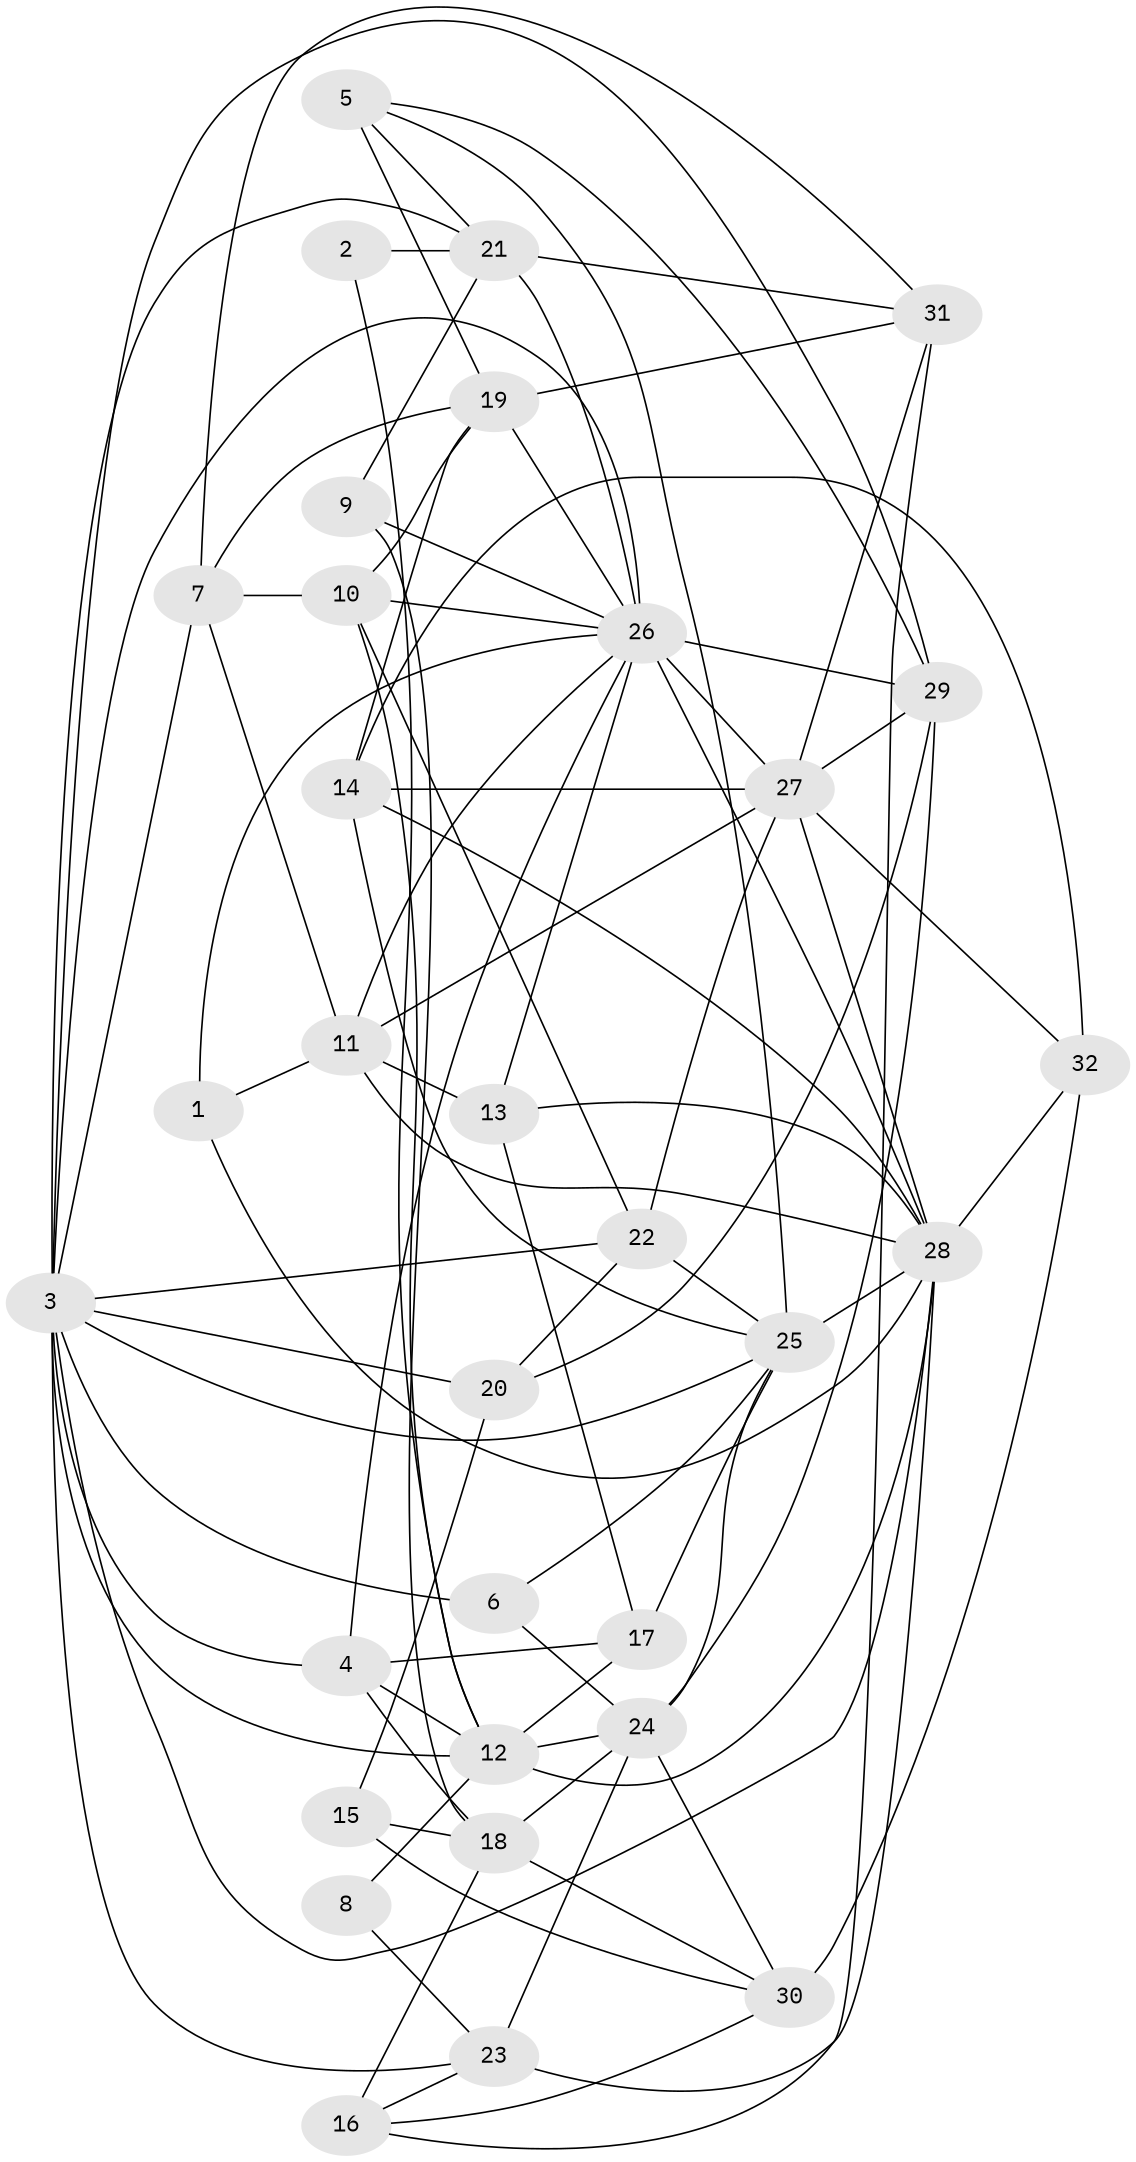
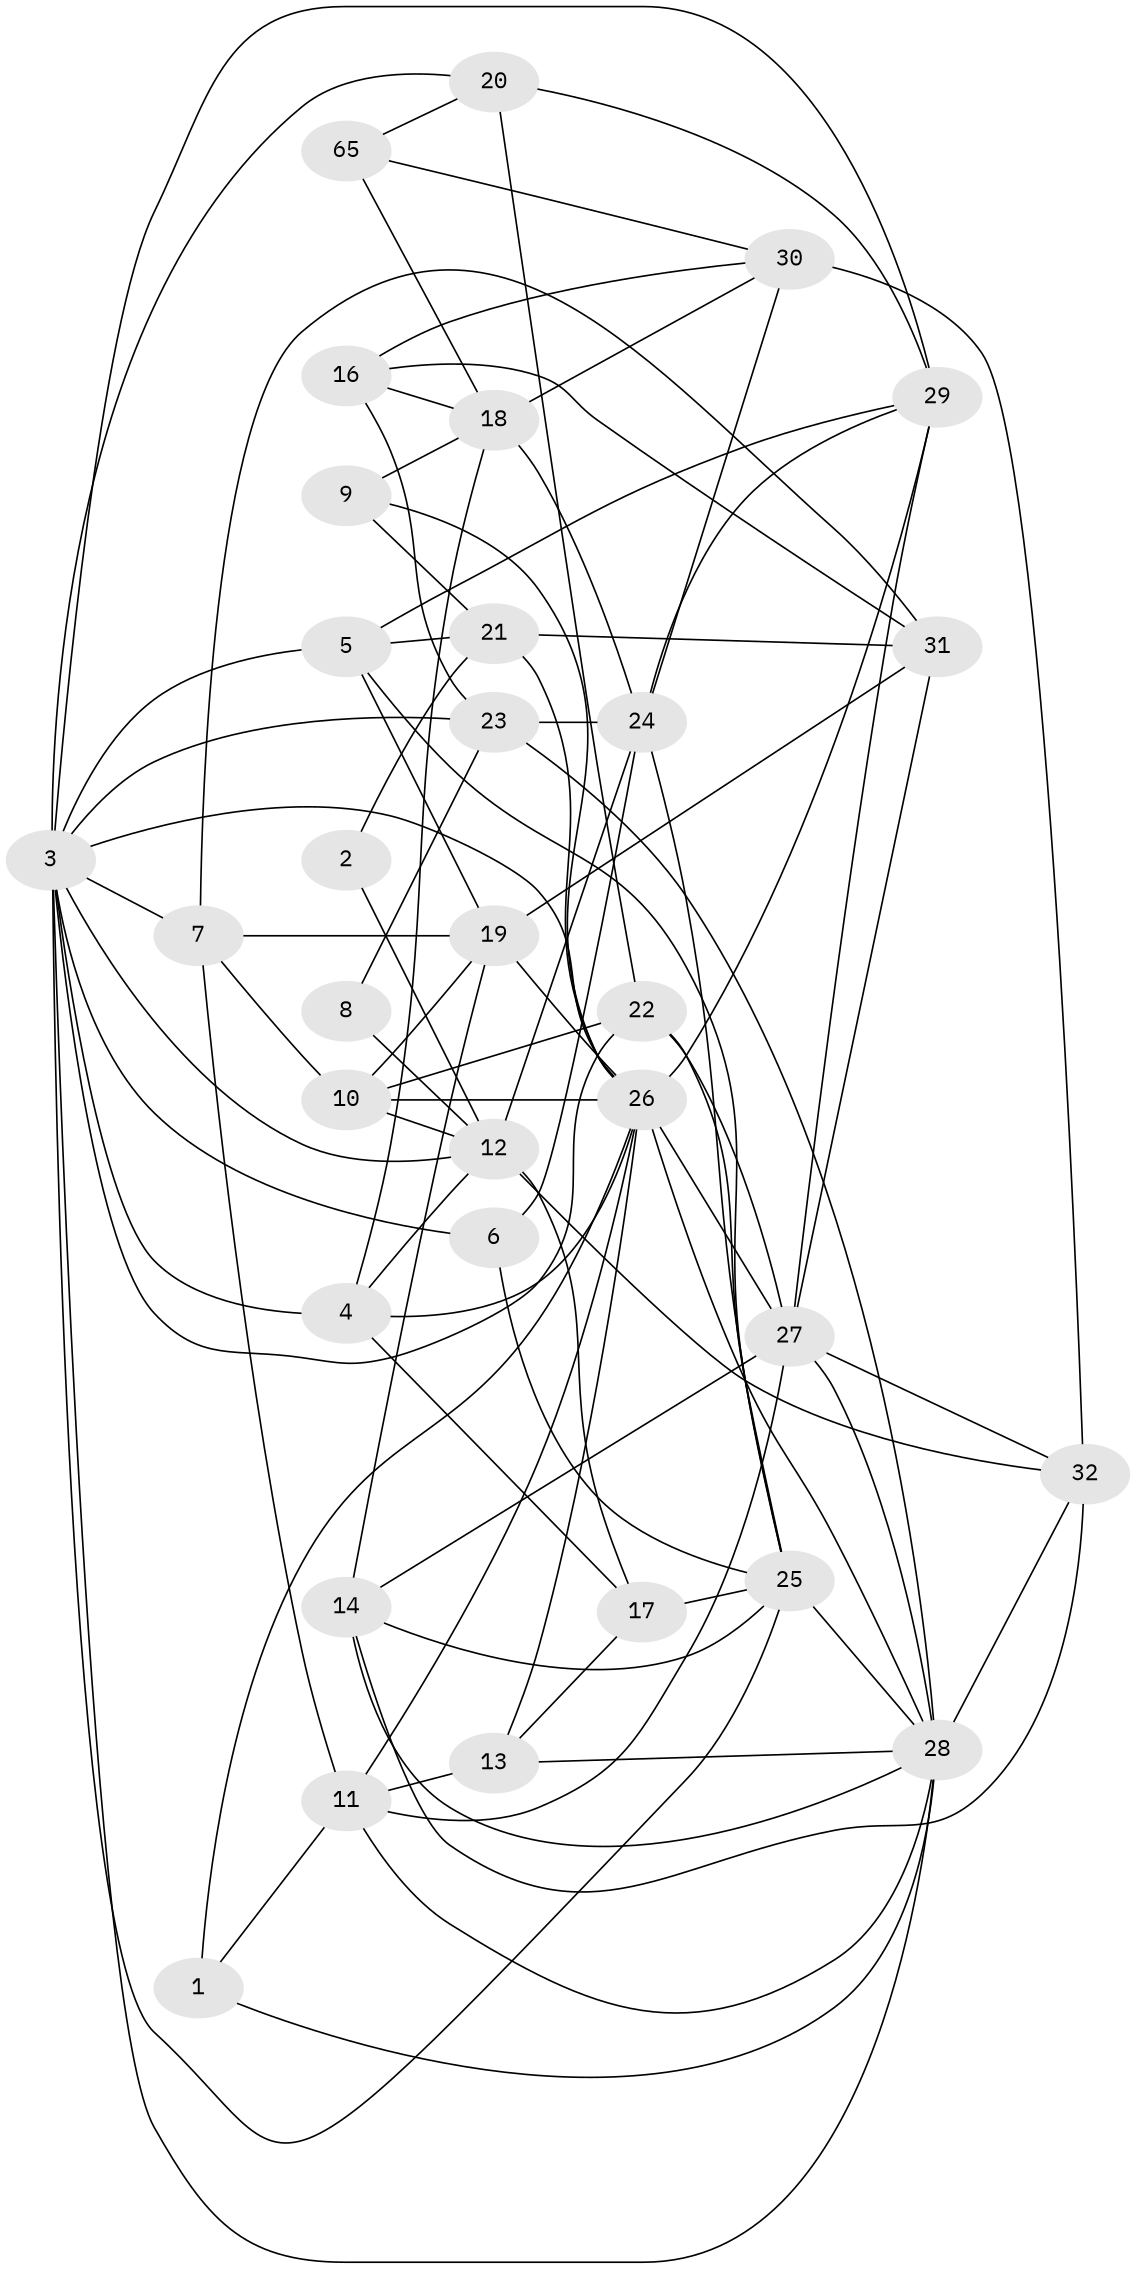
(147, 321) -> (152, 701)
(831, 1628) -> (761, 1389)
(346, 1817) -> (346, 151)
